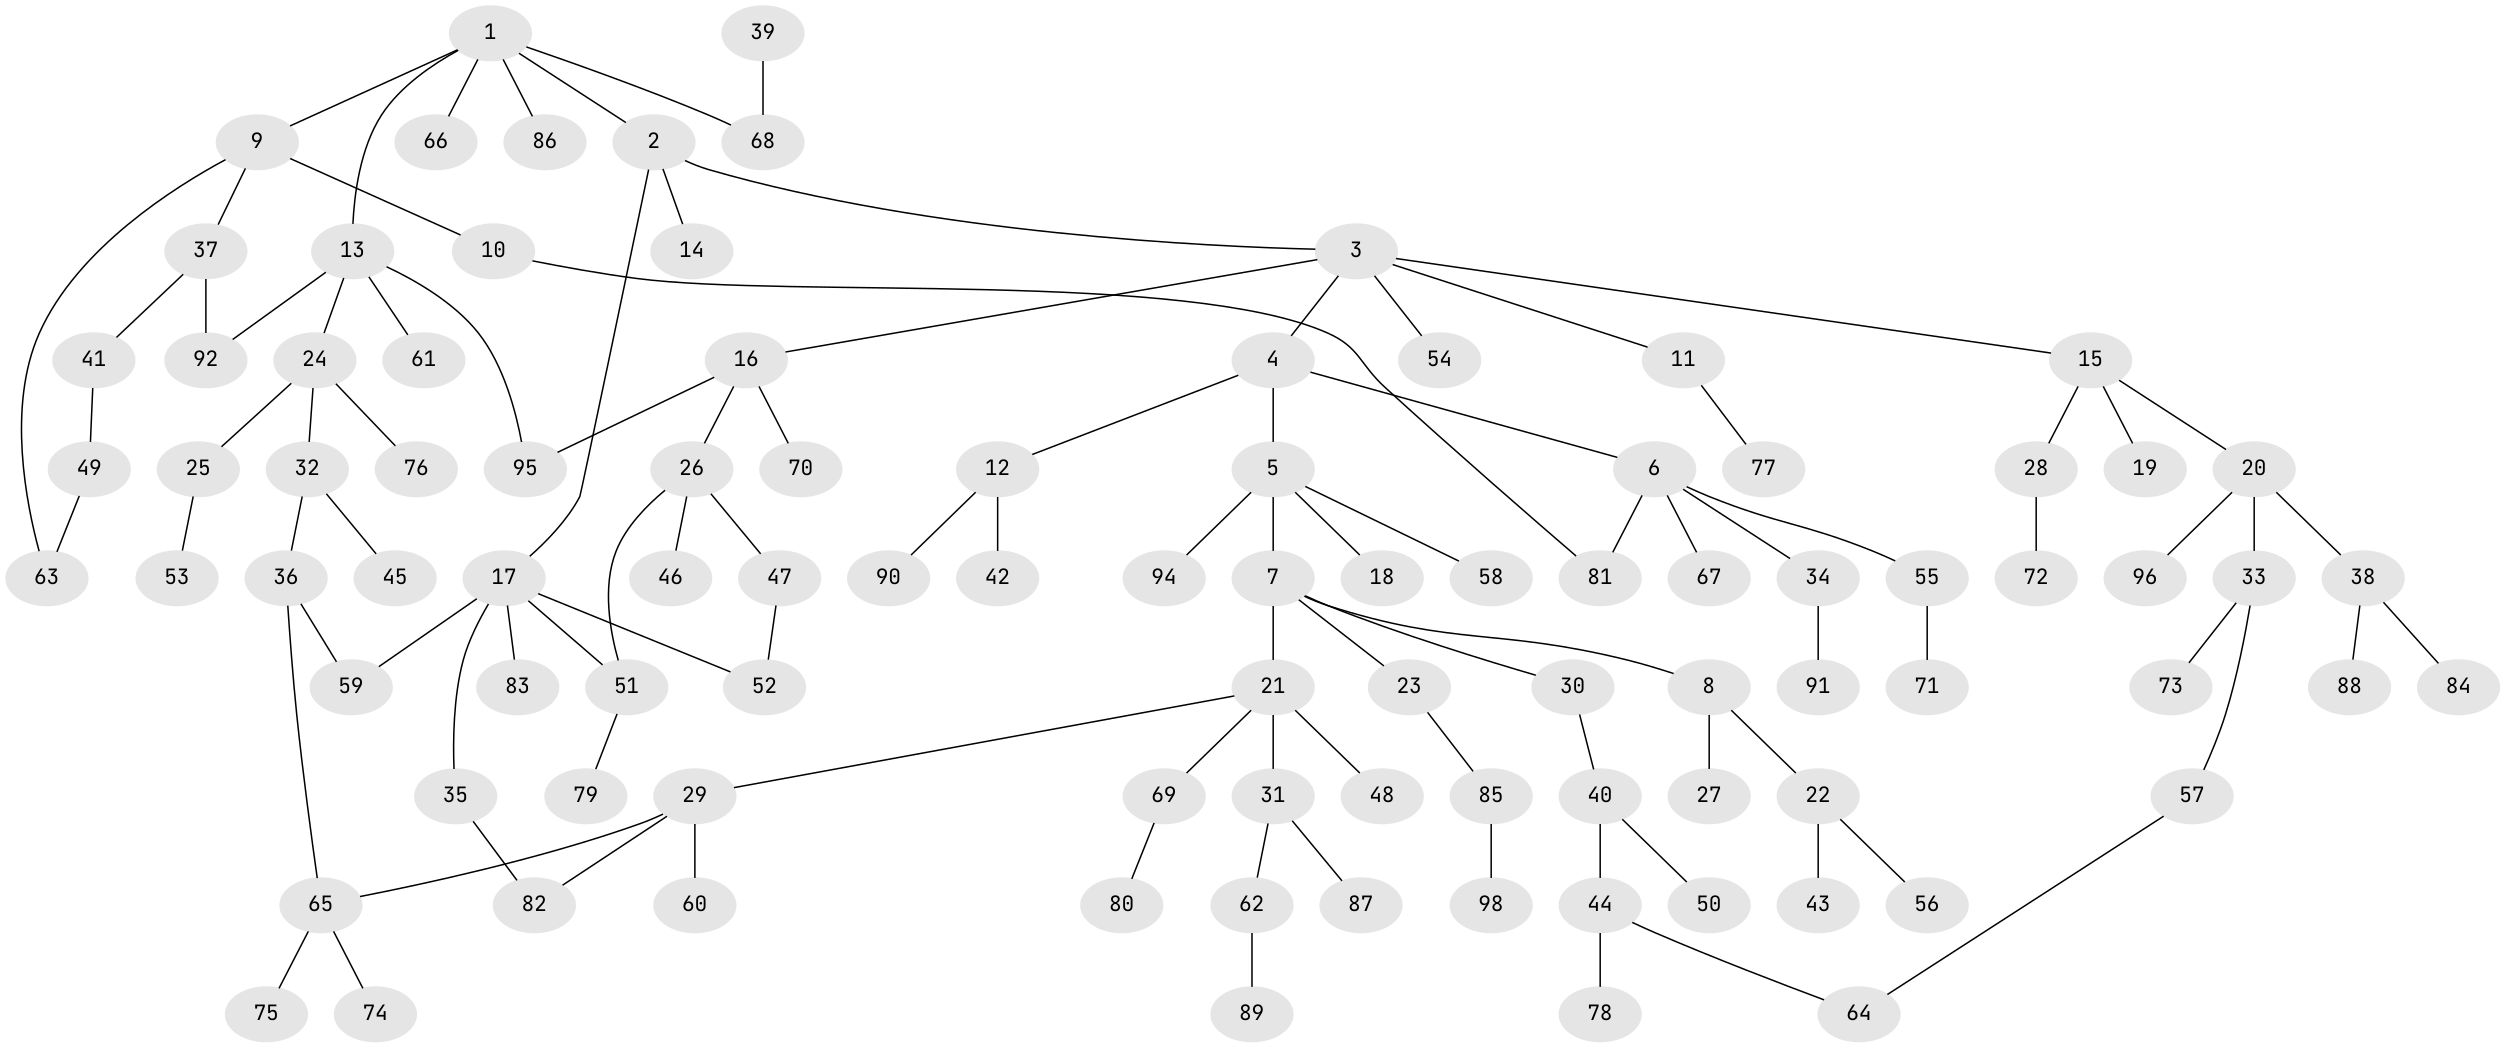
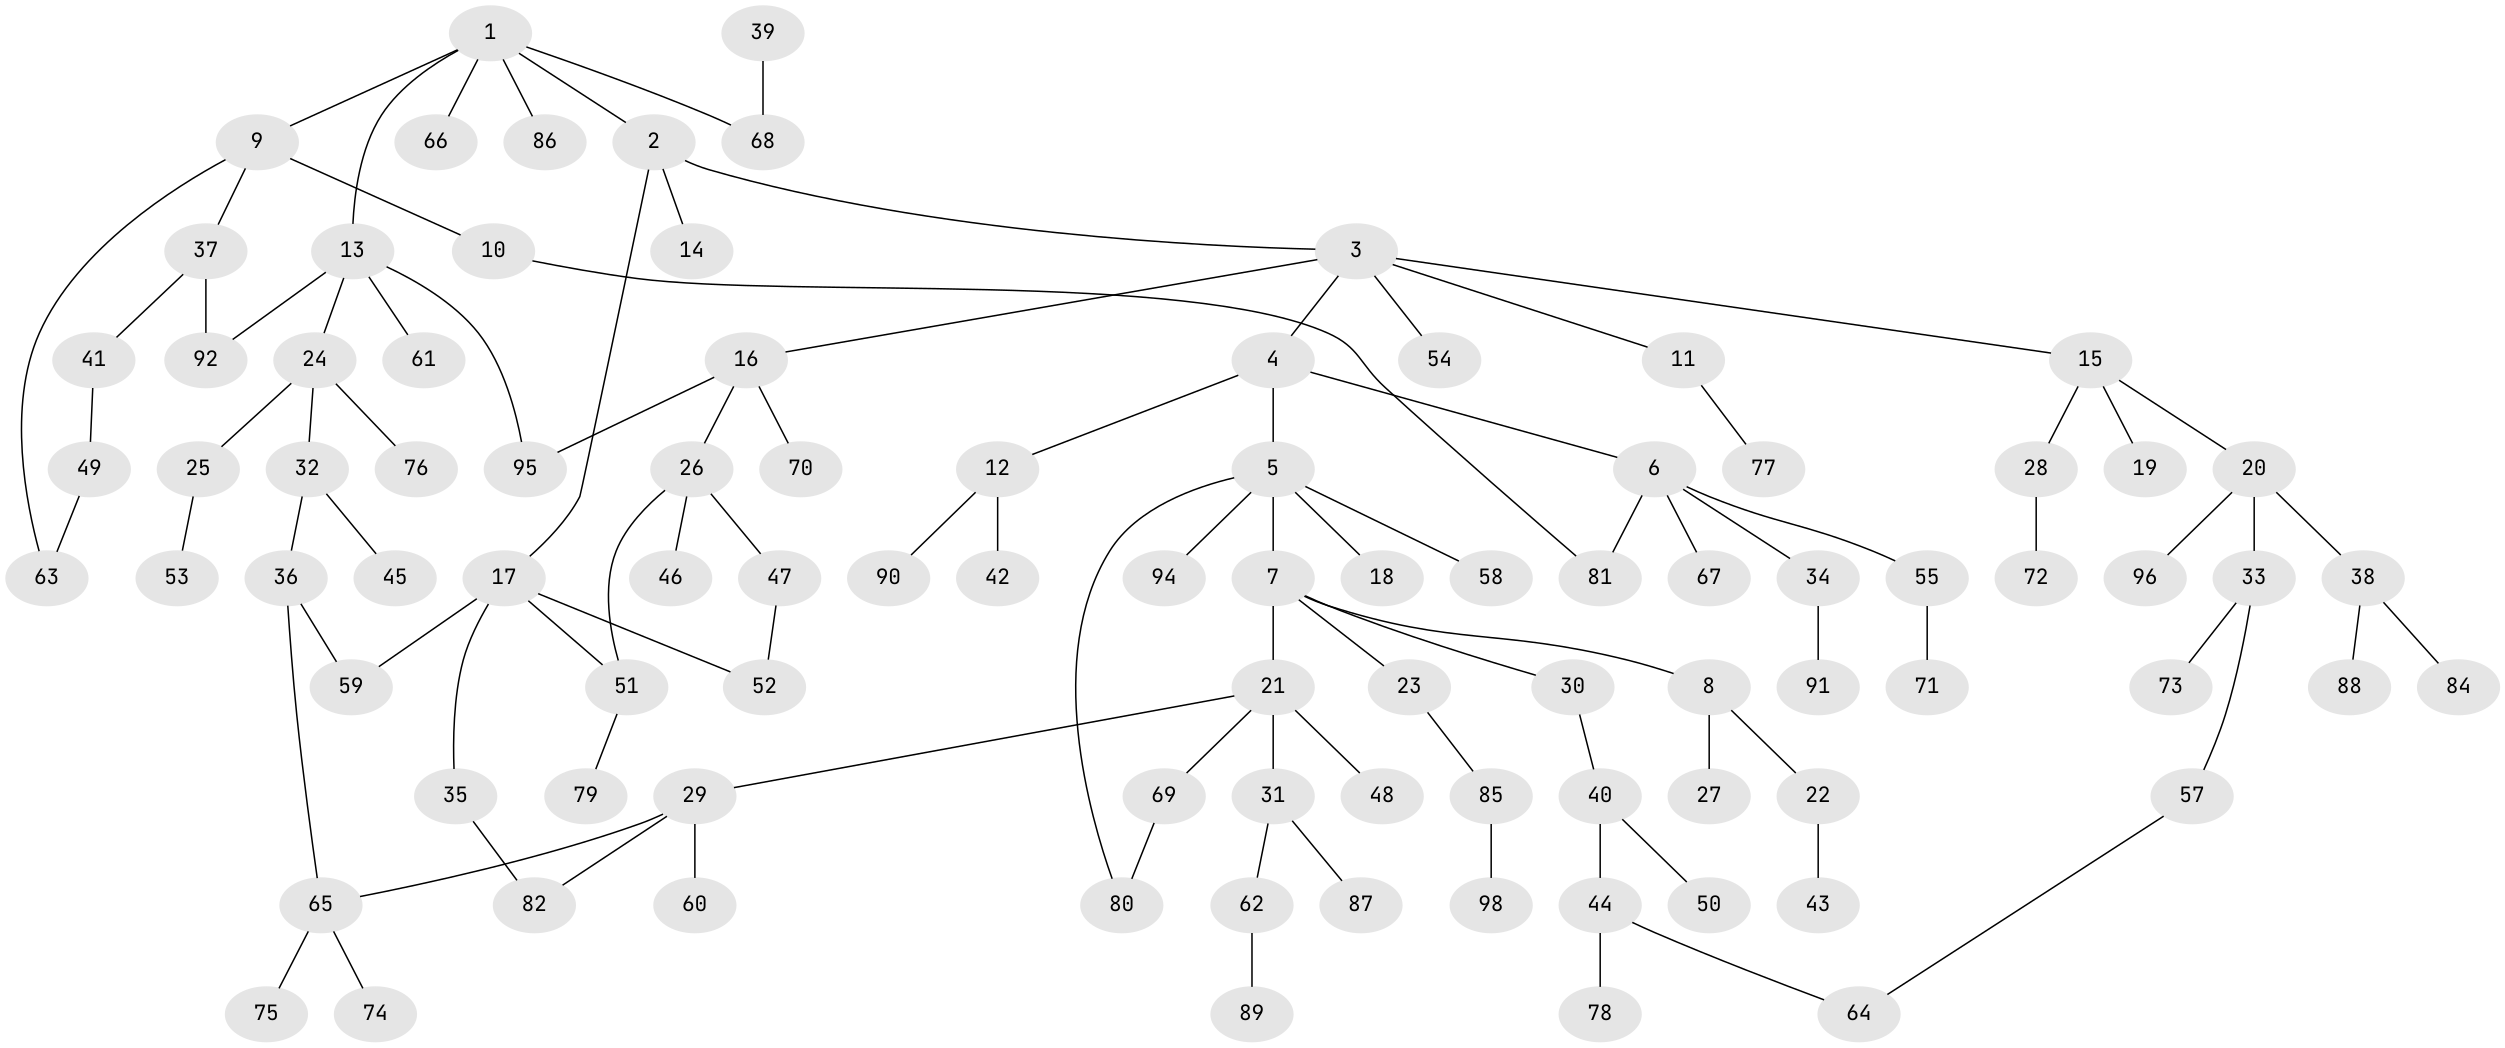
none -> (1079, 640)
(518, 687) -> none
(1927, 905) -> none
